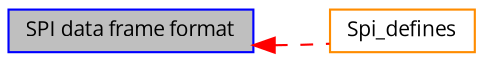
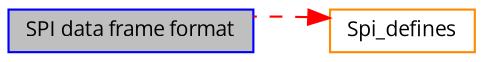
(302, 45) -> (281, 17)
